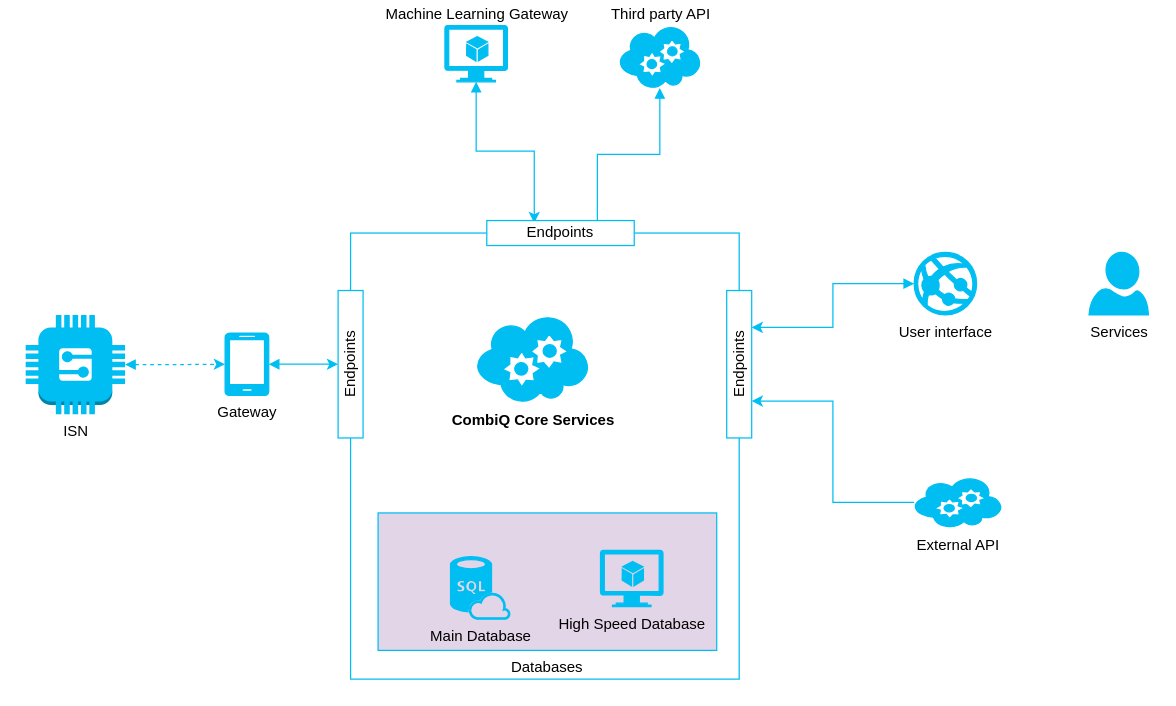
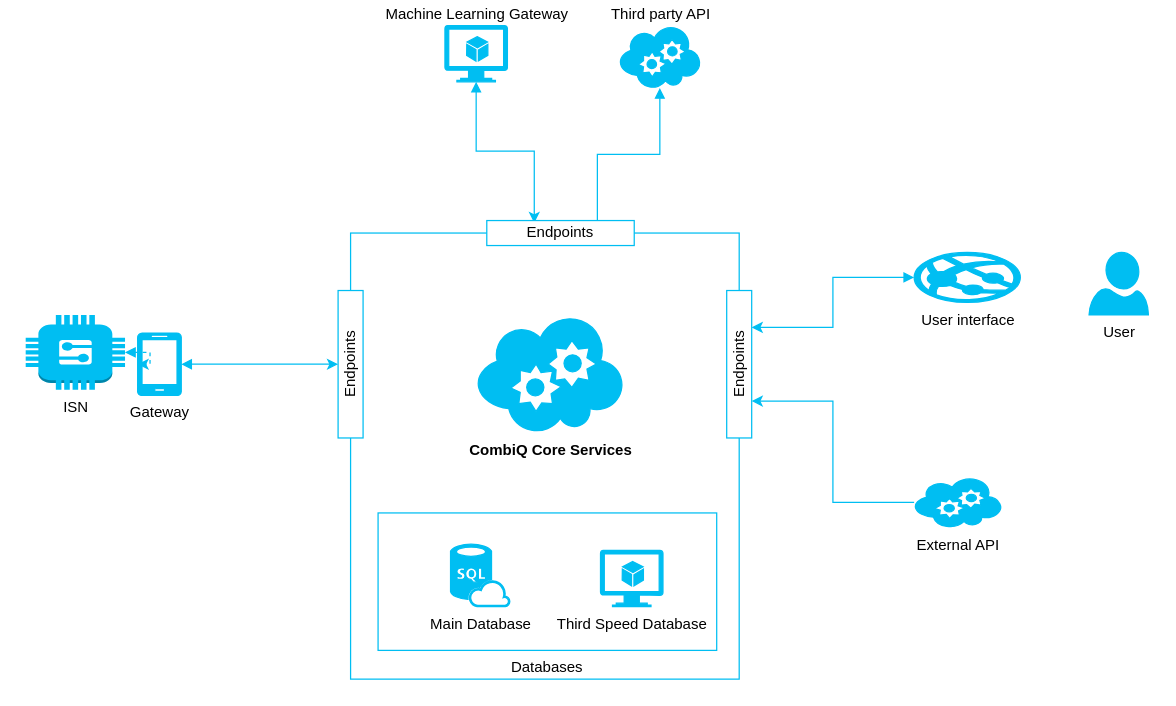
(946, 284) -> (968, 278)
(1120, 333) -> (1120, 333)
(533, 359) -> (550, 374)
(247, 364) -> (159, 364)
(75, 365) -> (75, 353)
(548, 582) -> (548, 582)
(480, 588) -> (480, 576)
(633, 625) -> (633, 625)
